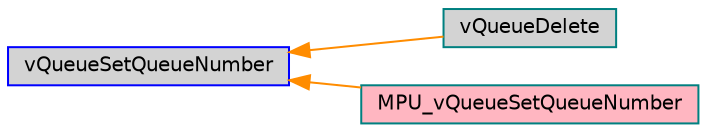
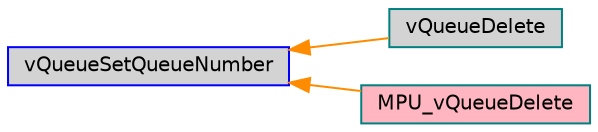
(530, 104) -> (476, 104)
